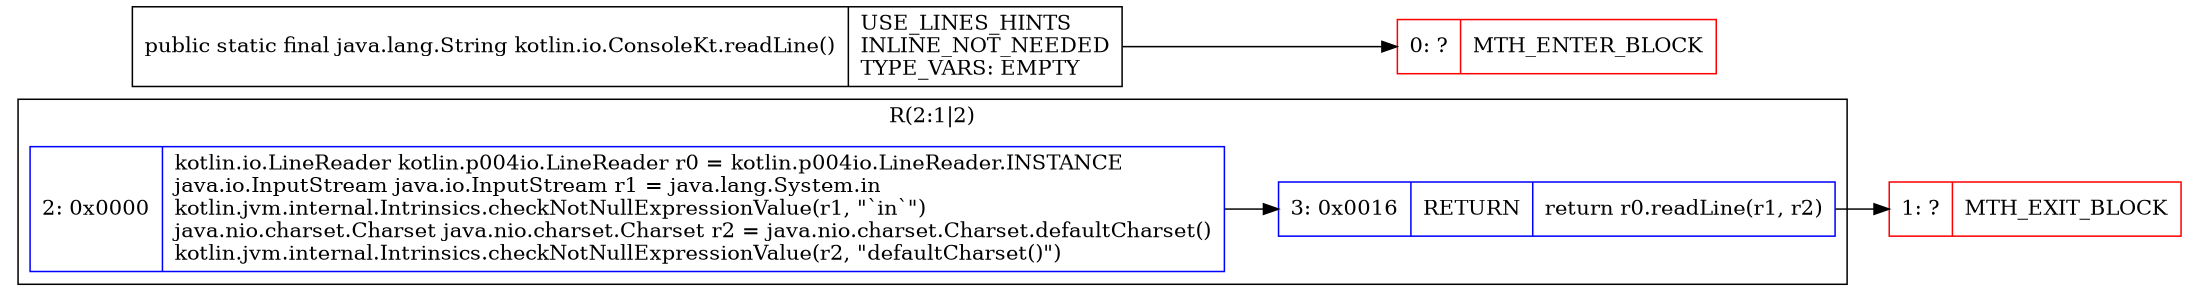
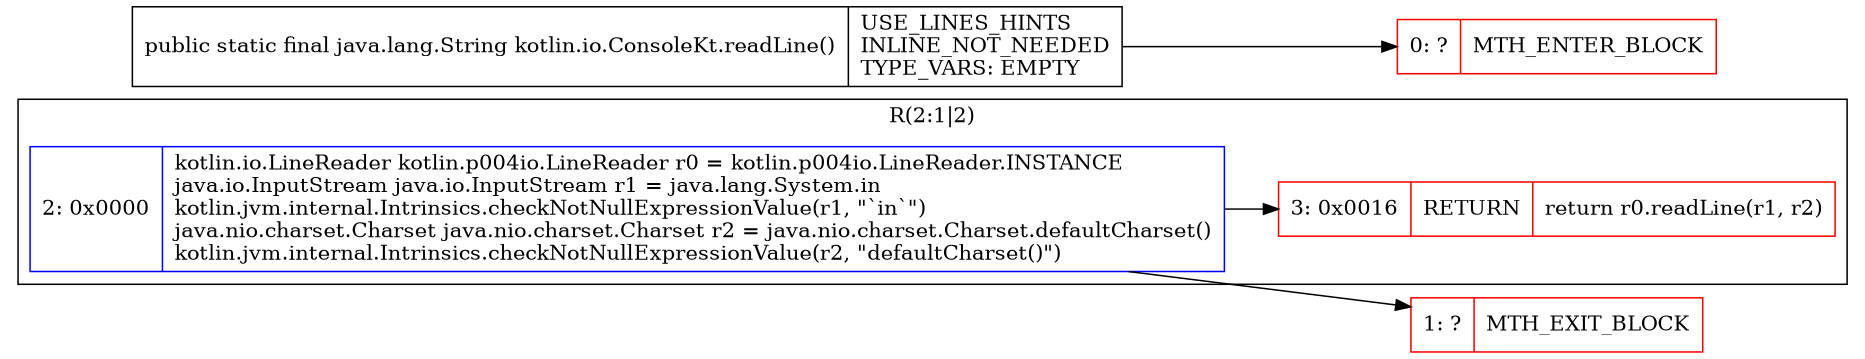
(1557, 209) -> (1557, 209)
(1857, 209) -> (1309, 294)
